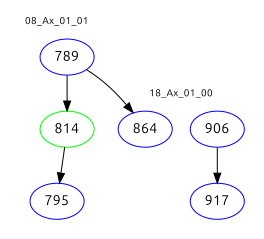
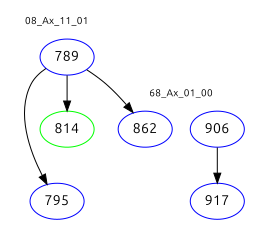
(57, 22) -> (57, 22)
(181, 94) -> (181, 94)
(145, 129) -> (145, 129)
(63, 160) -> (25, 120)
